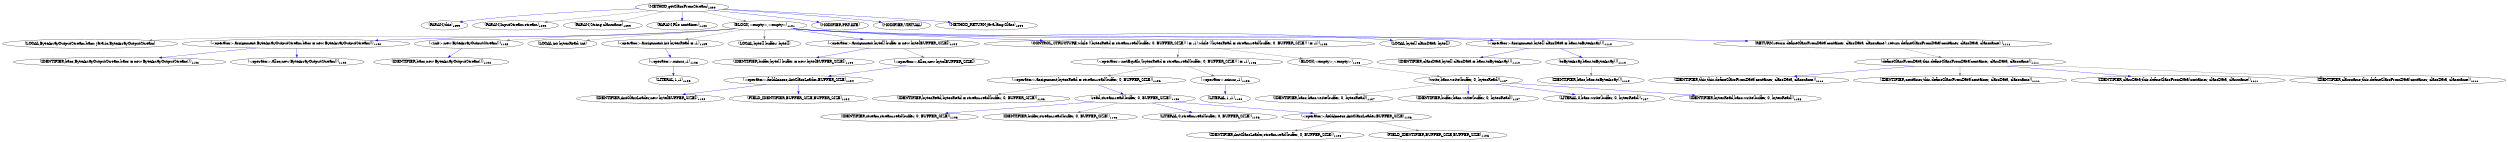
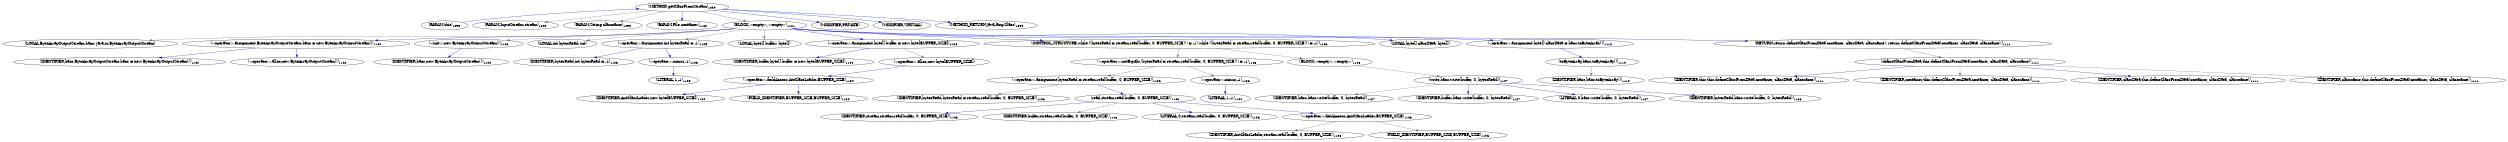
(550, 13) -> (549, 14)
none -> (574, 62)
(1459, 62) -> none
(1645, 98) -> (1645, 98)
